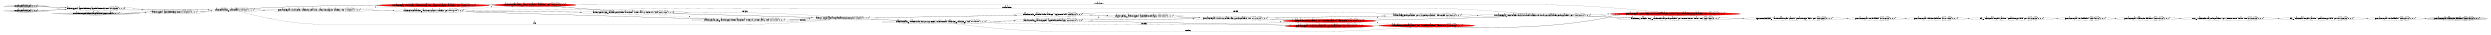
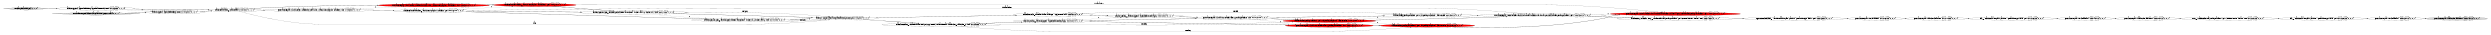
(26, 11) -> none
